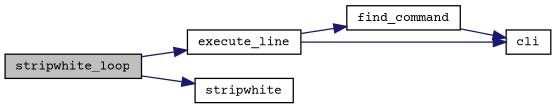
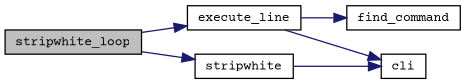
(477, 32) -> (331, 66)
